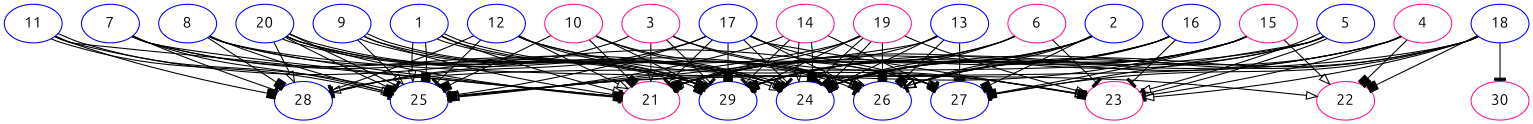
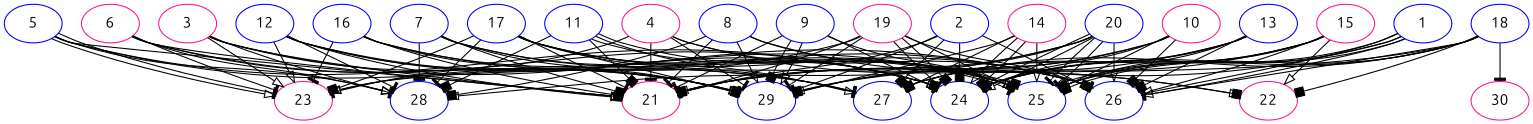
none -> (256, 67)
